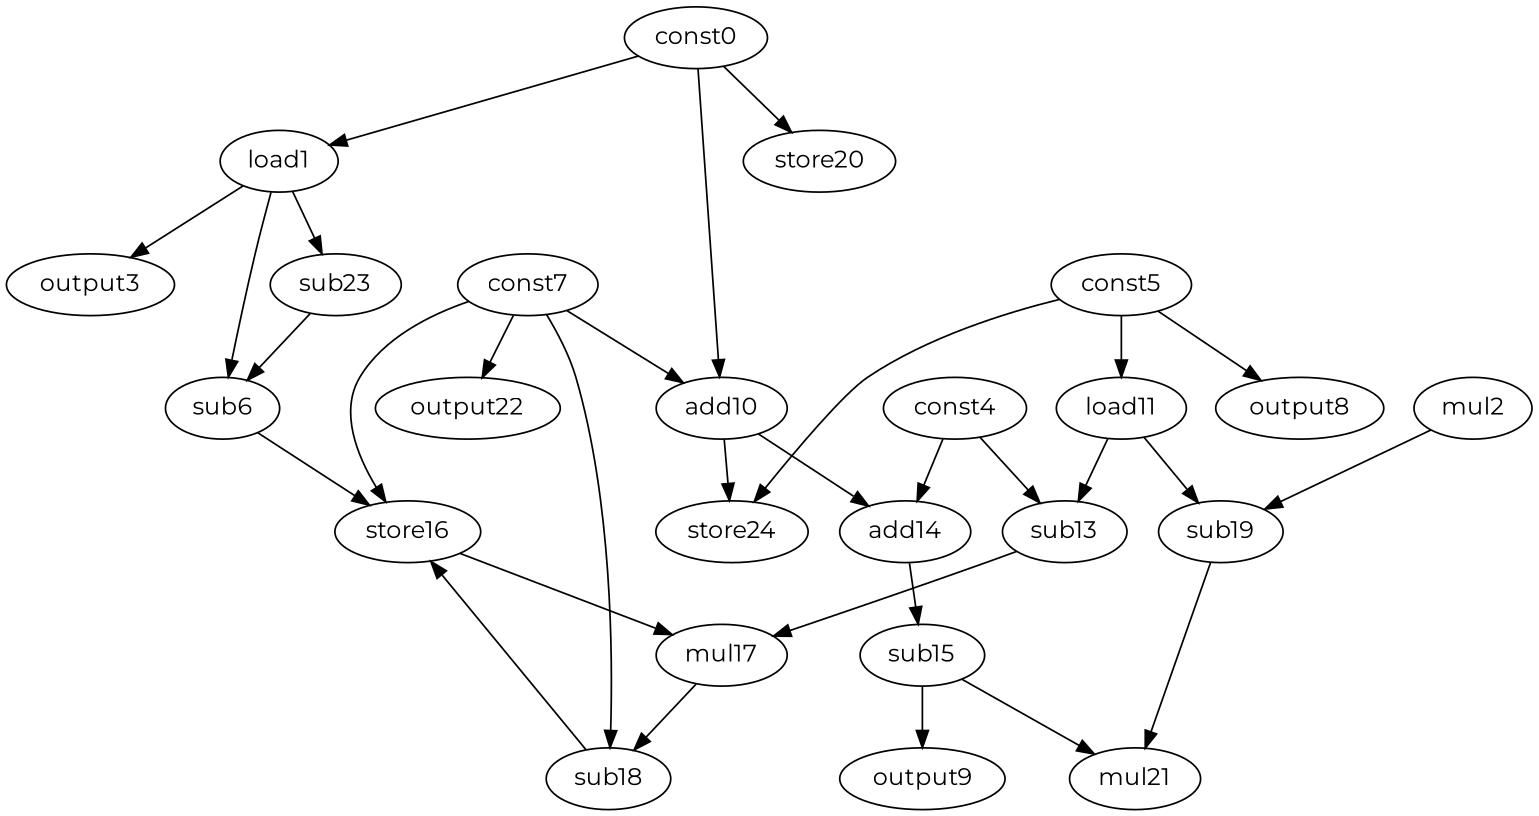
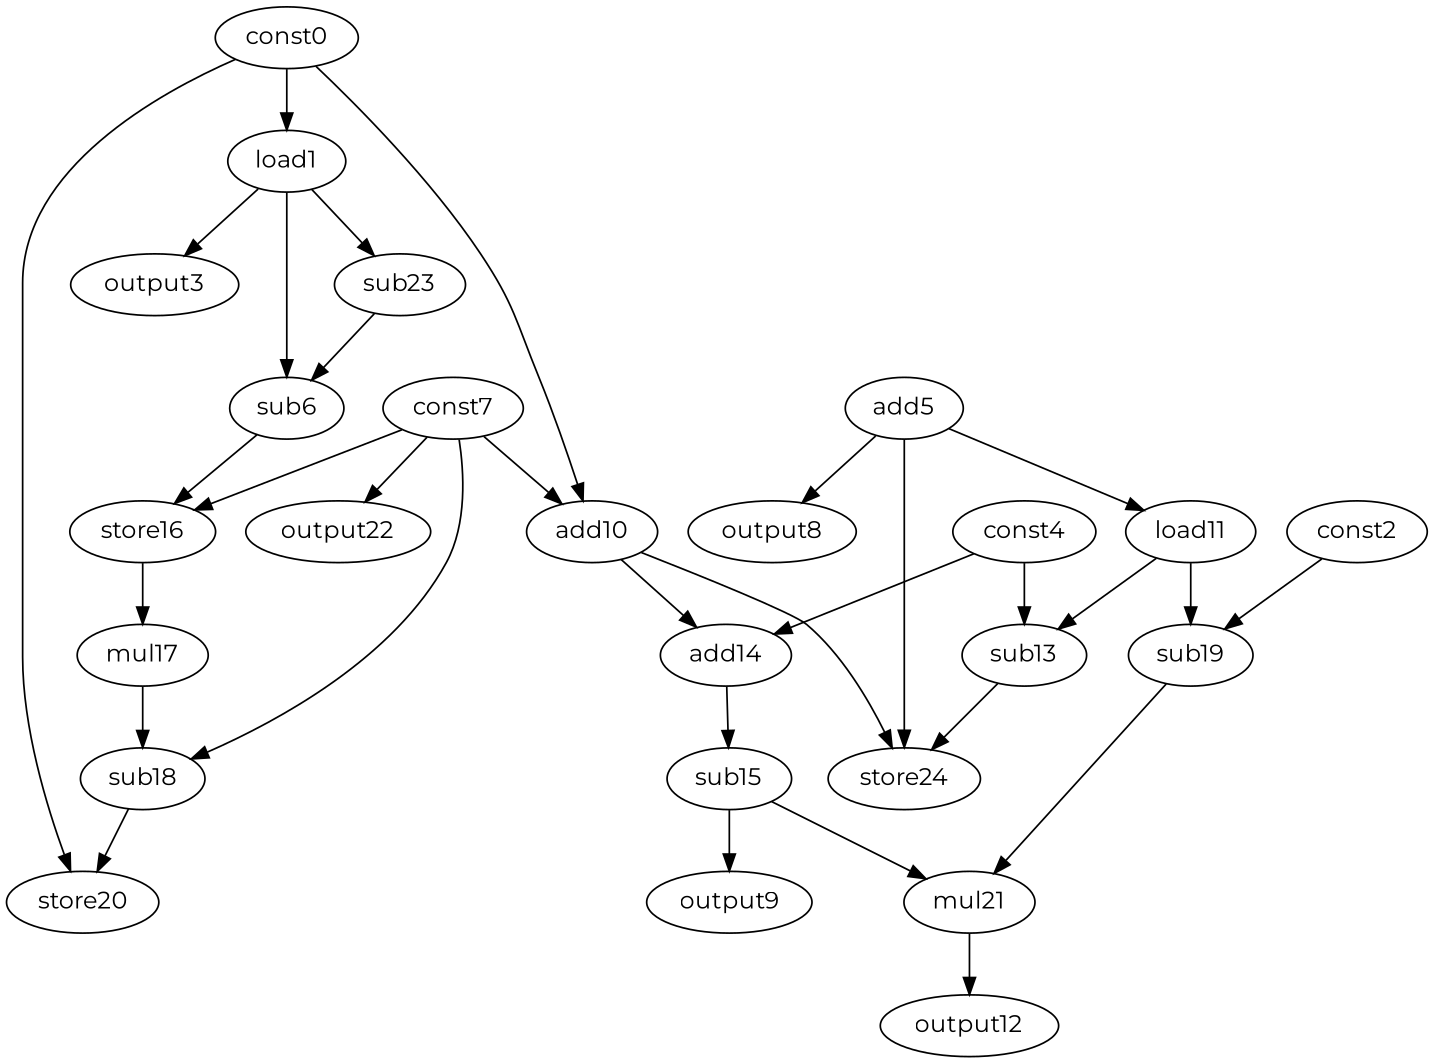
(1121, 285) -> (904, 408)
(1473, 408) -> (1357, 532)
(898, 594) -> (971, 710)
(514, 662) -> (117, 832)
none -> (969, 1026)
